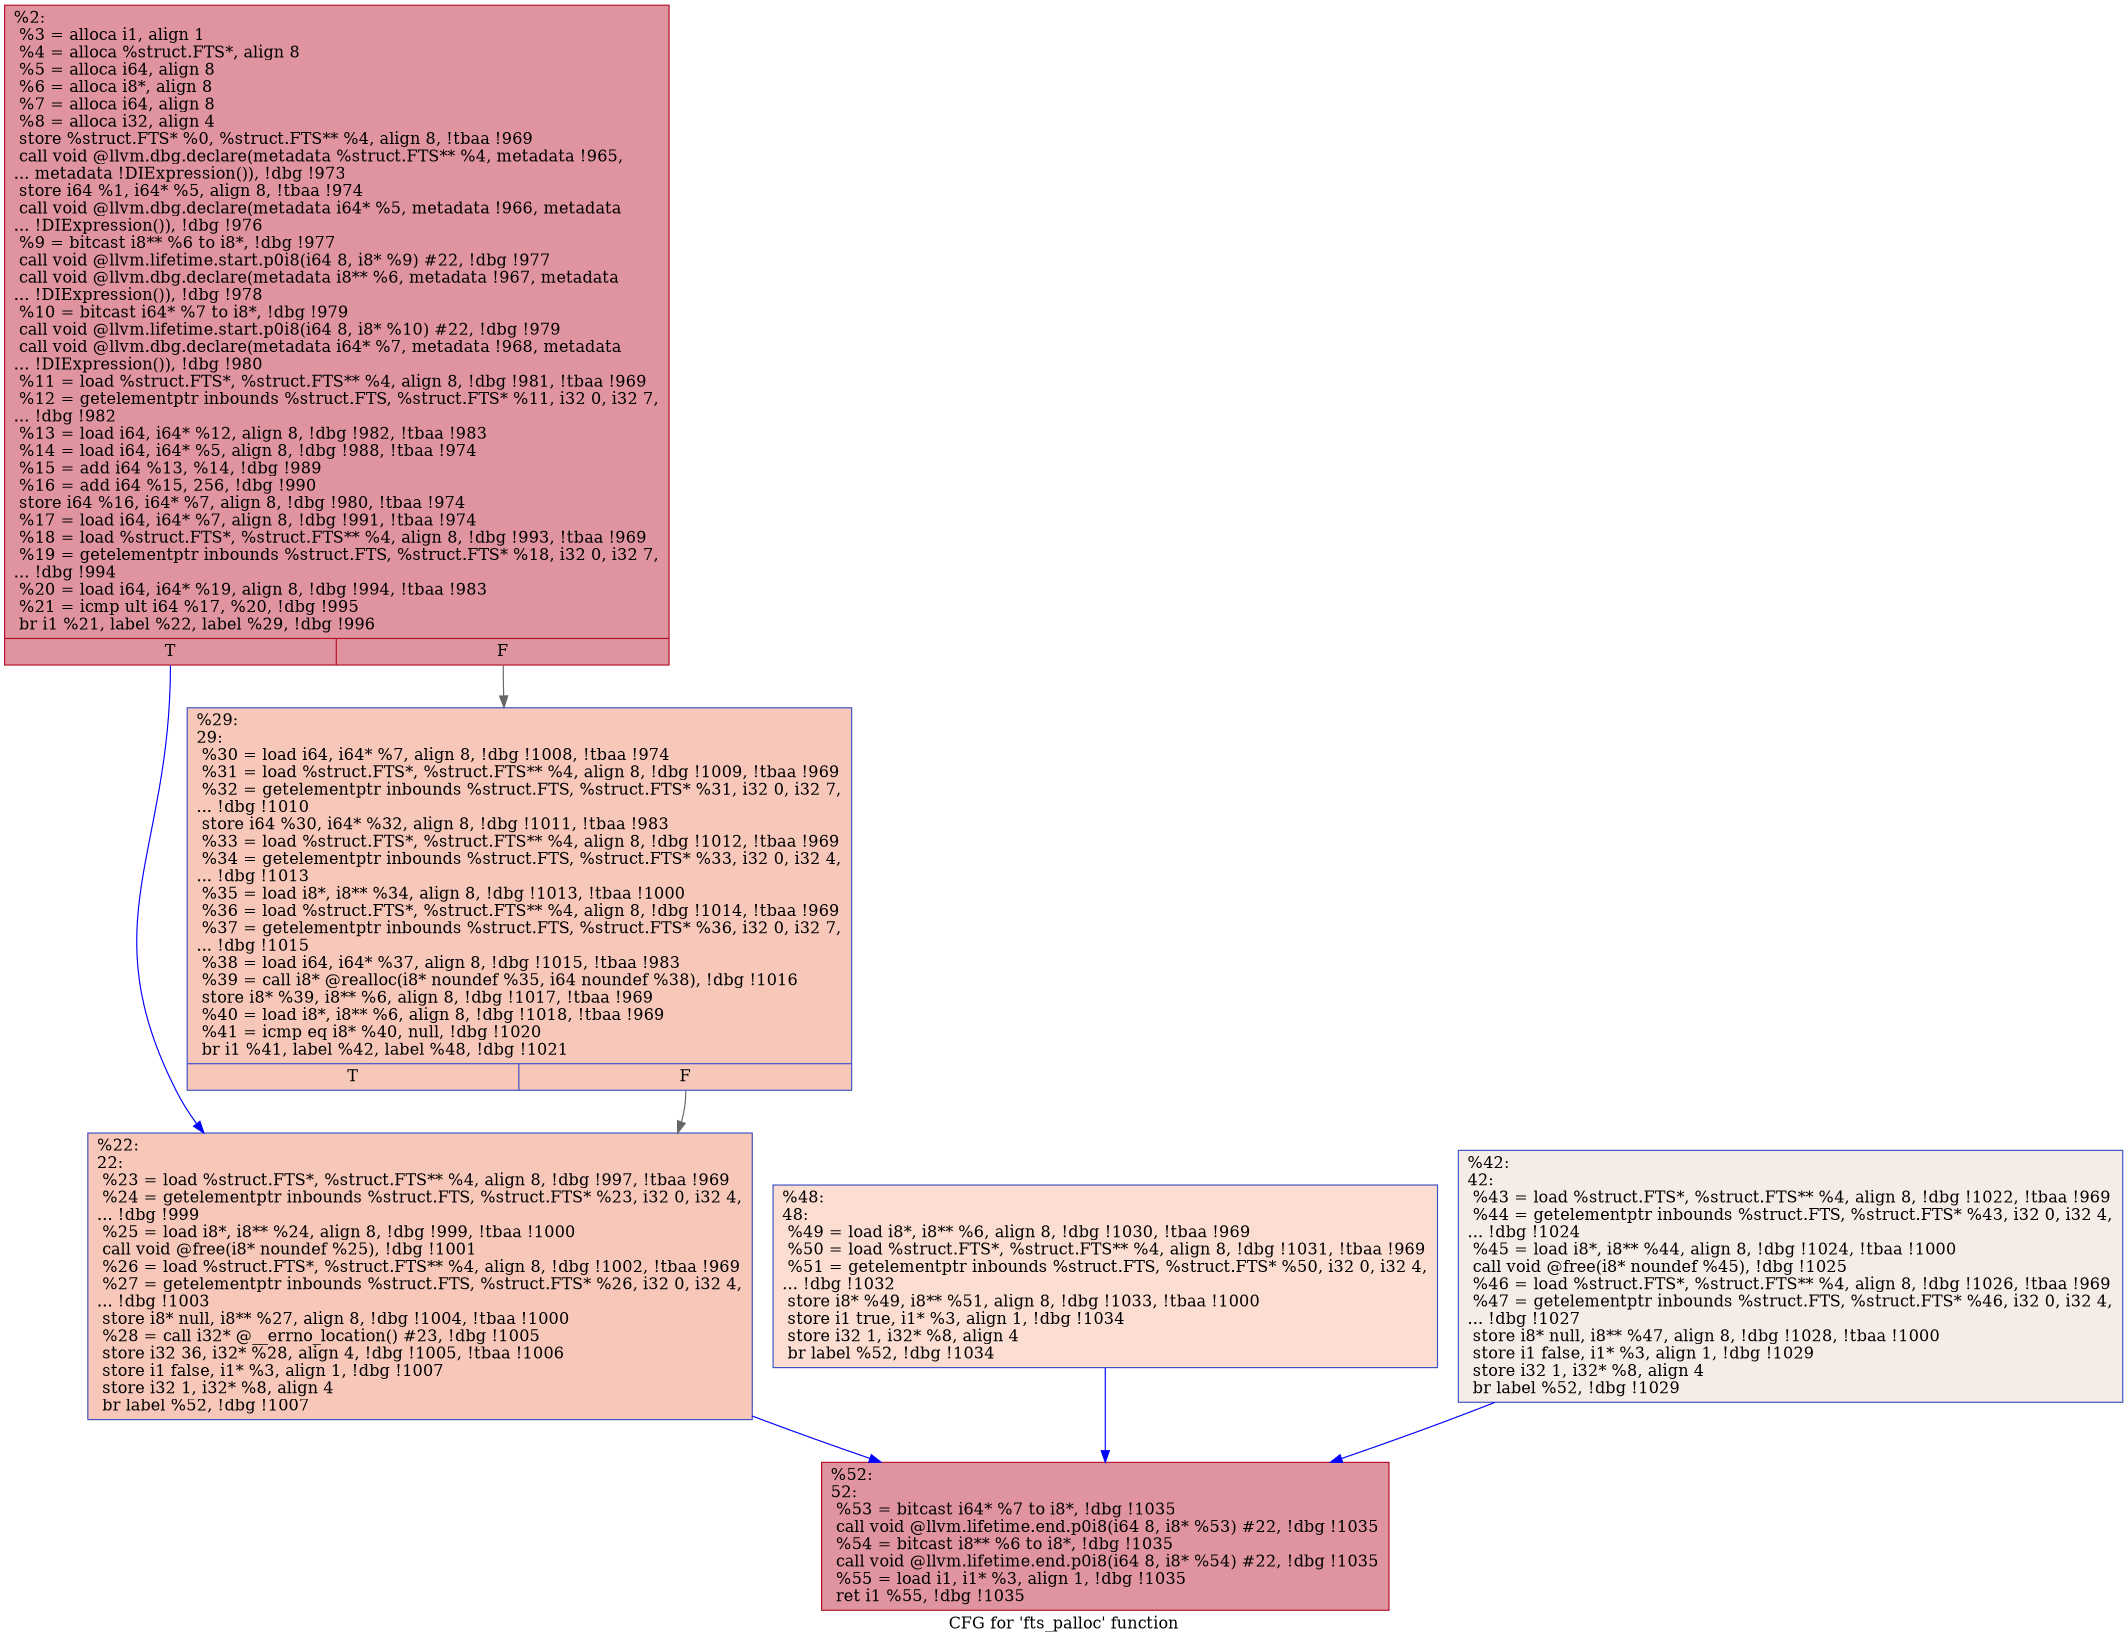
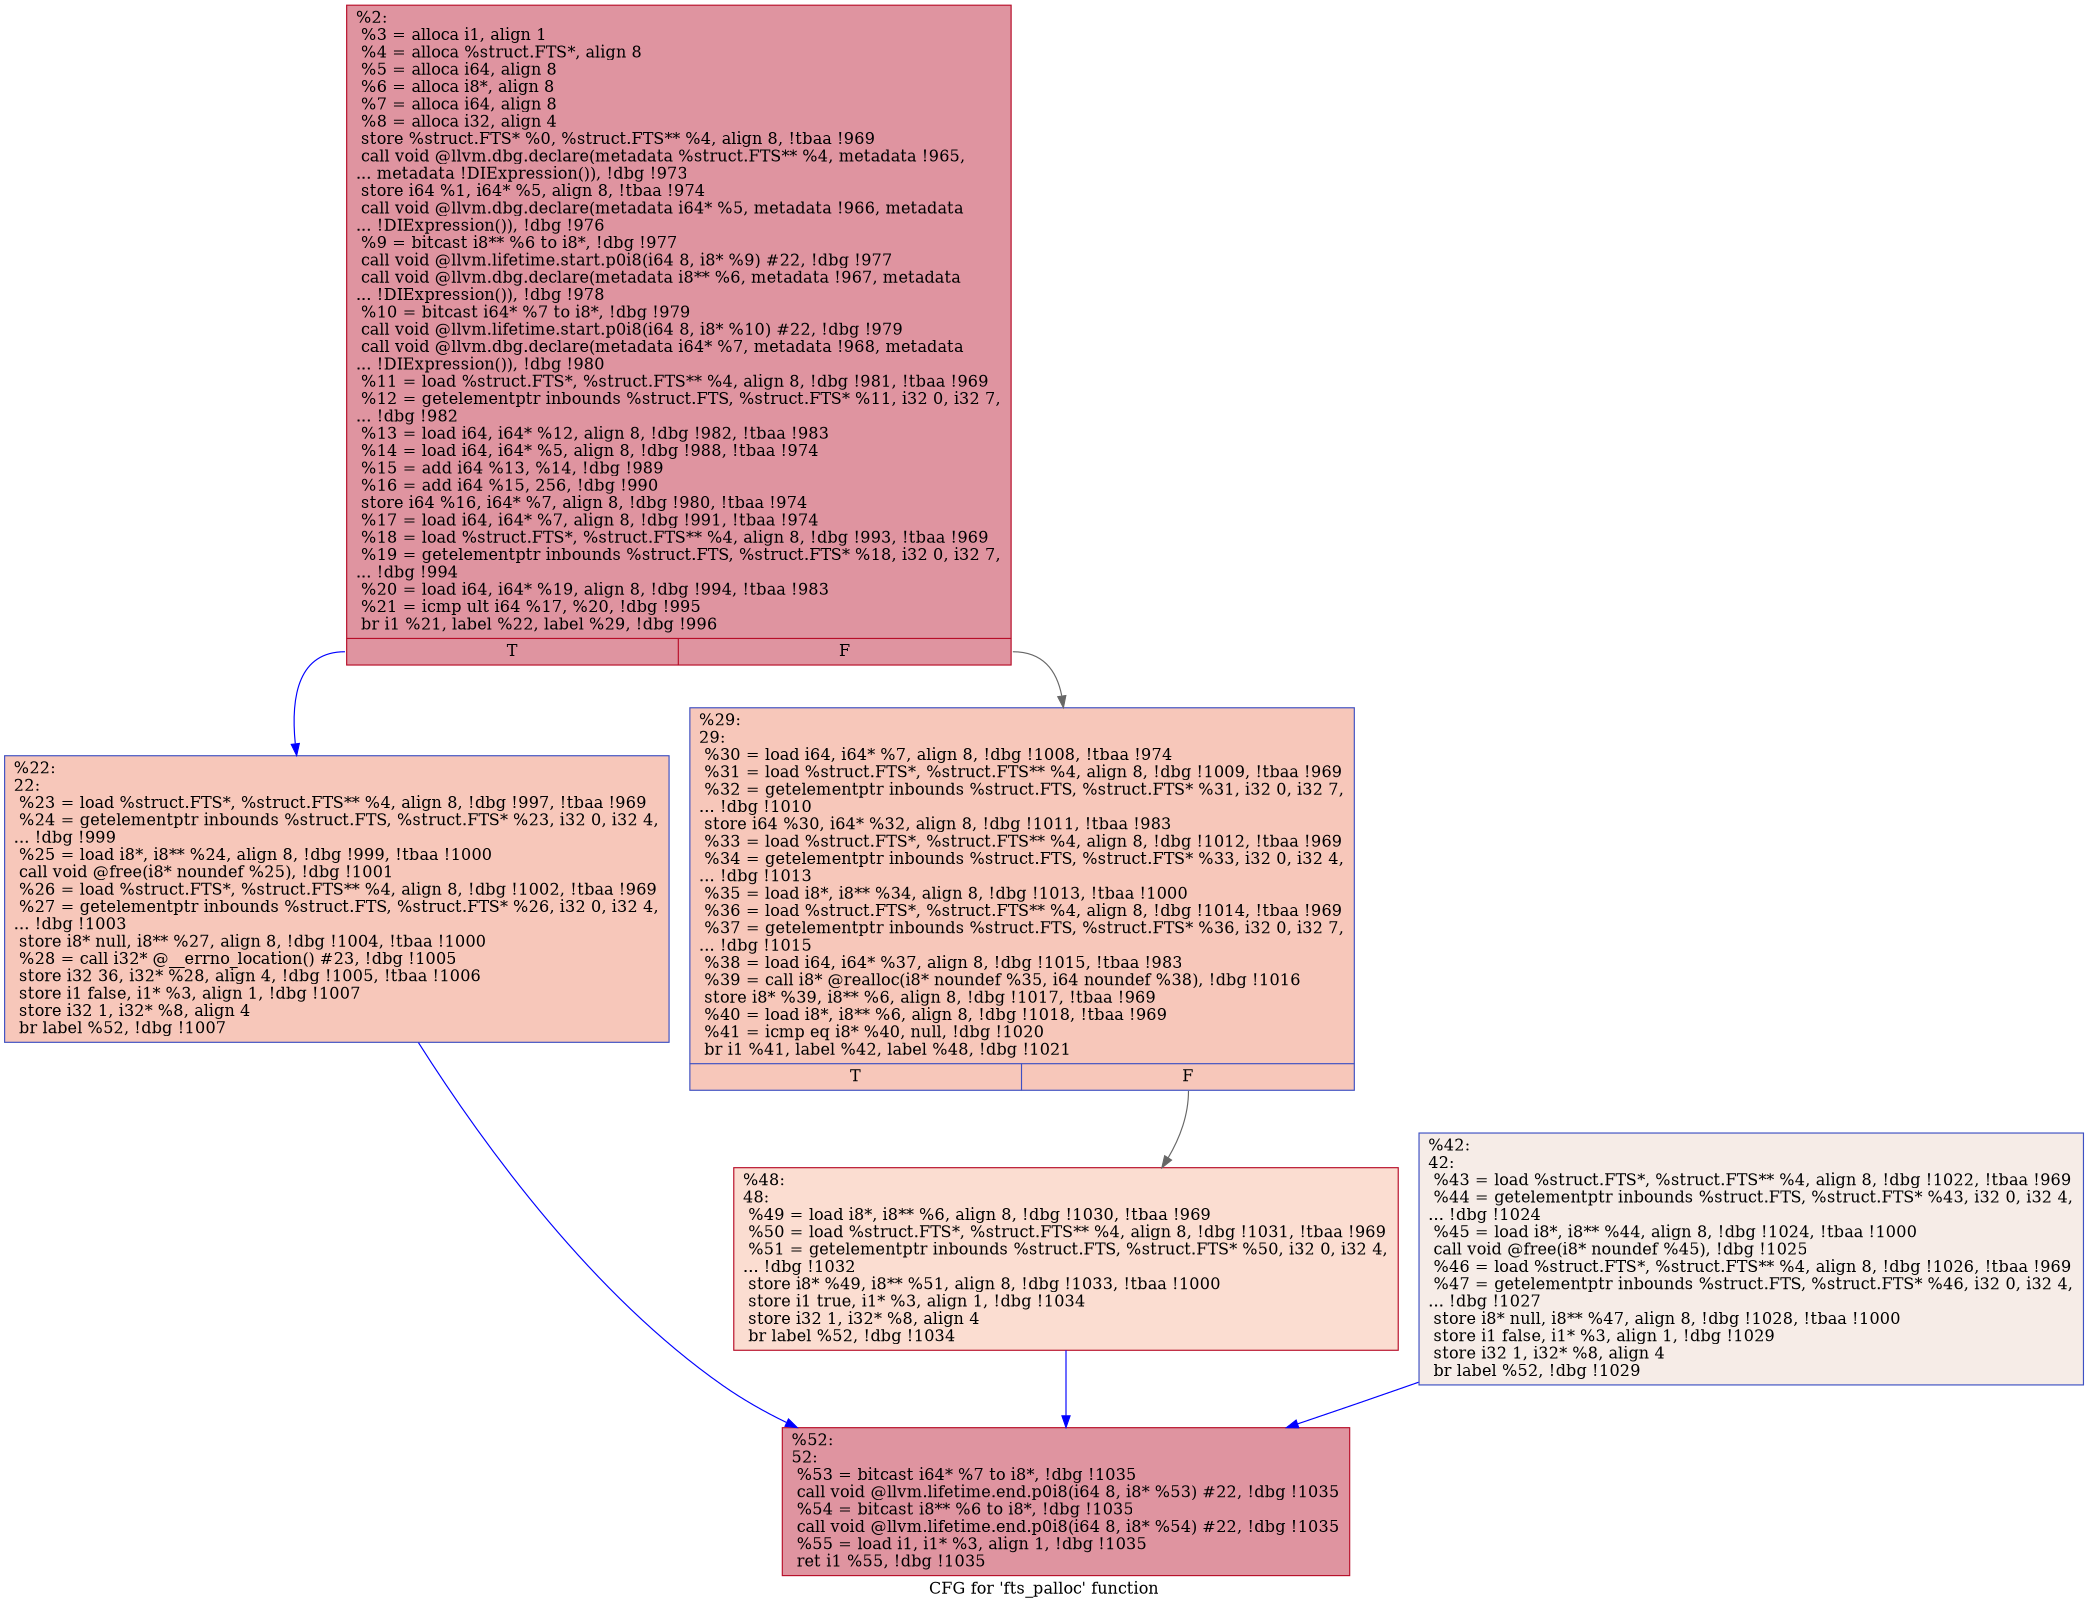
(685, 1106) -> (1183, 1126)
(1105, 1276) -> (1066, 1259)
